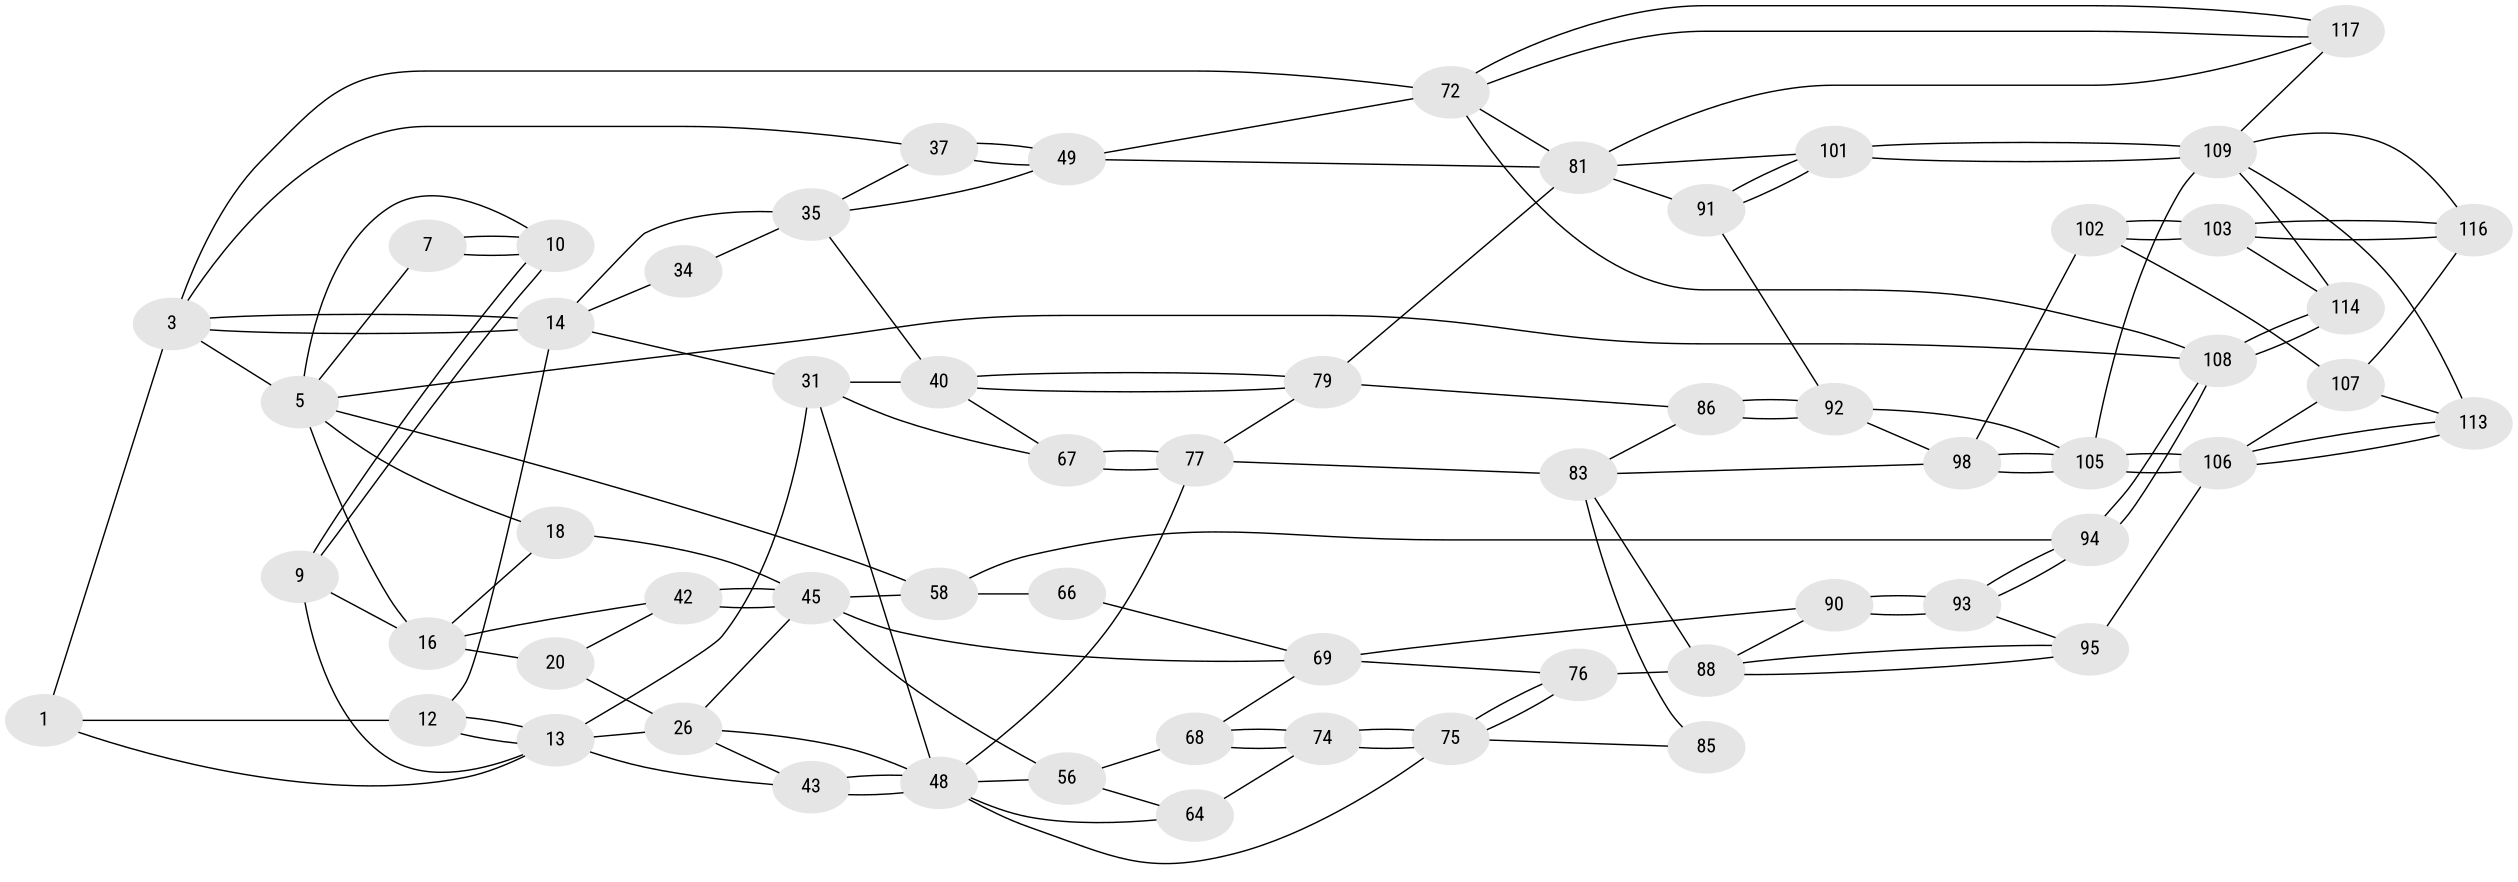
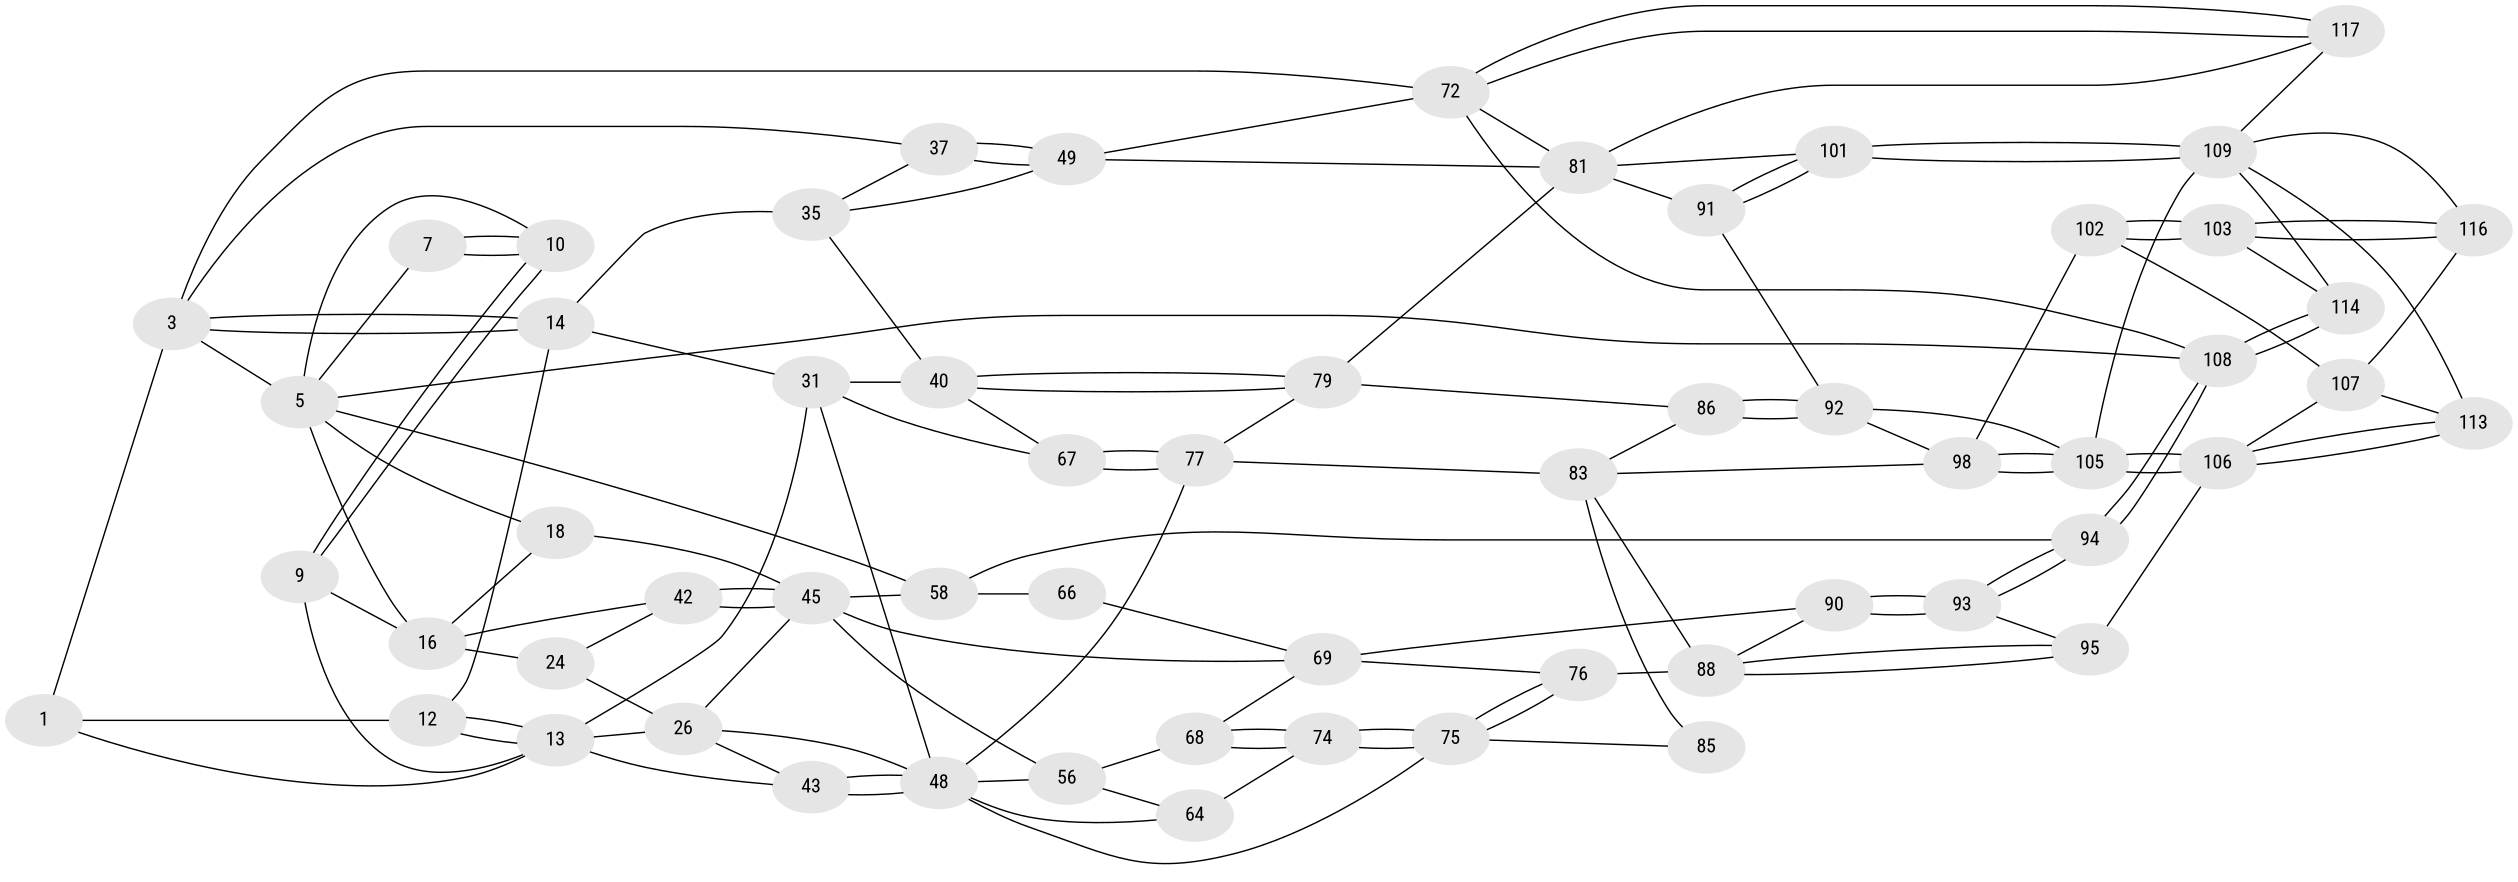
(683, 271) -> none
(556, 664) -> (556, 664)
